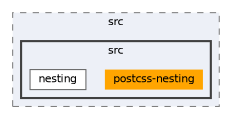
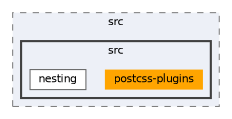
(154, 80) -> (154, 80)
